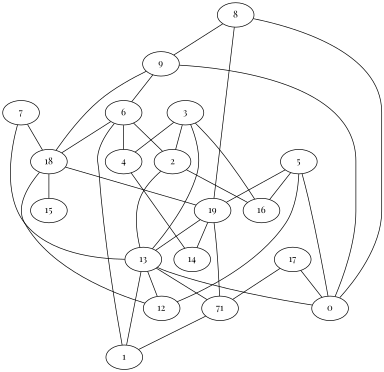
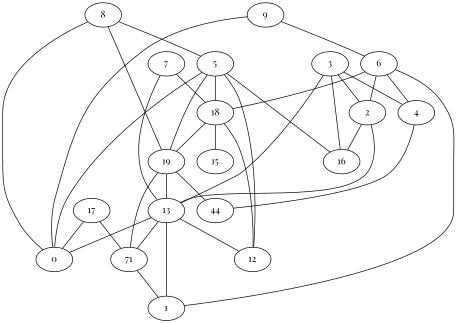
(198, 39) -> (156, 37)
(95, 104) -> (215, 88)
(192, 259) -> (215, 211)
